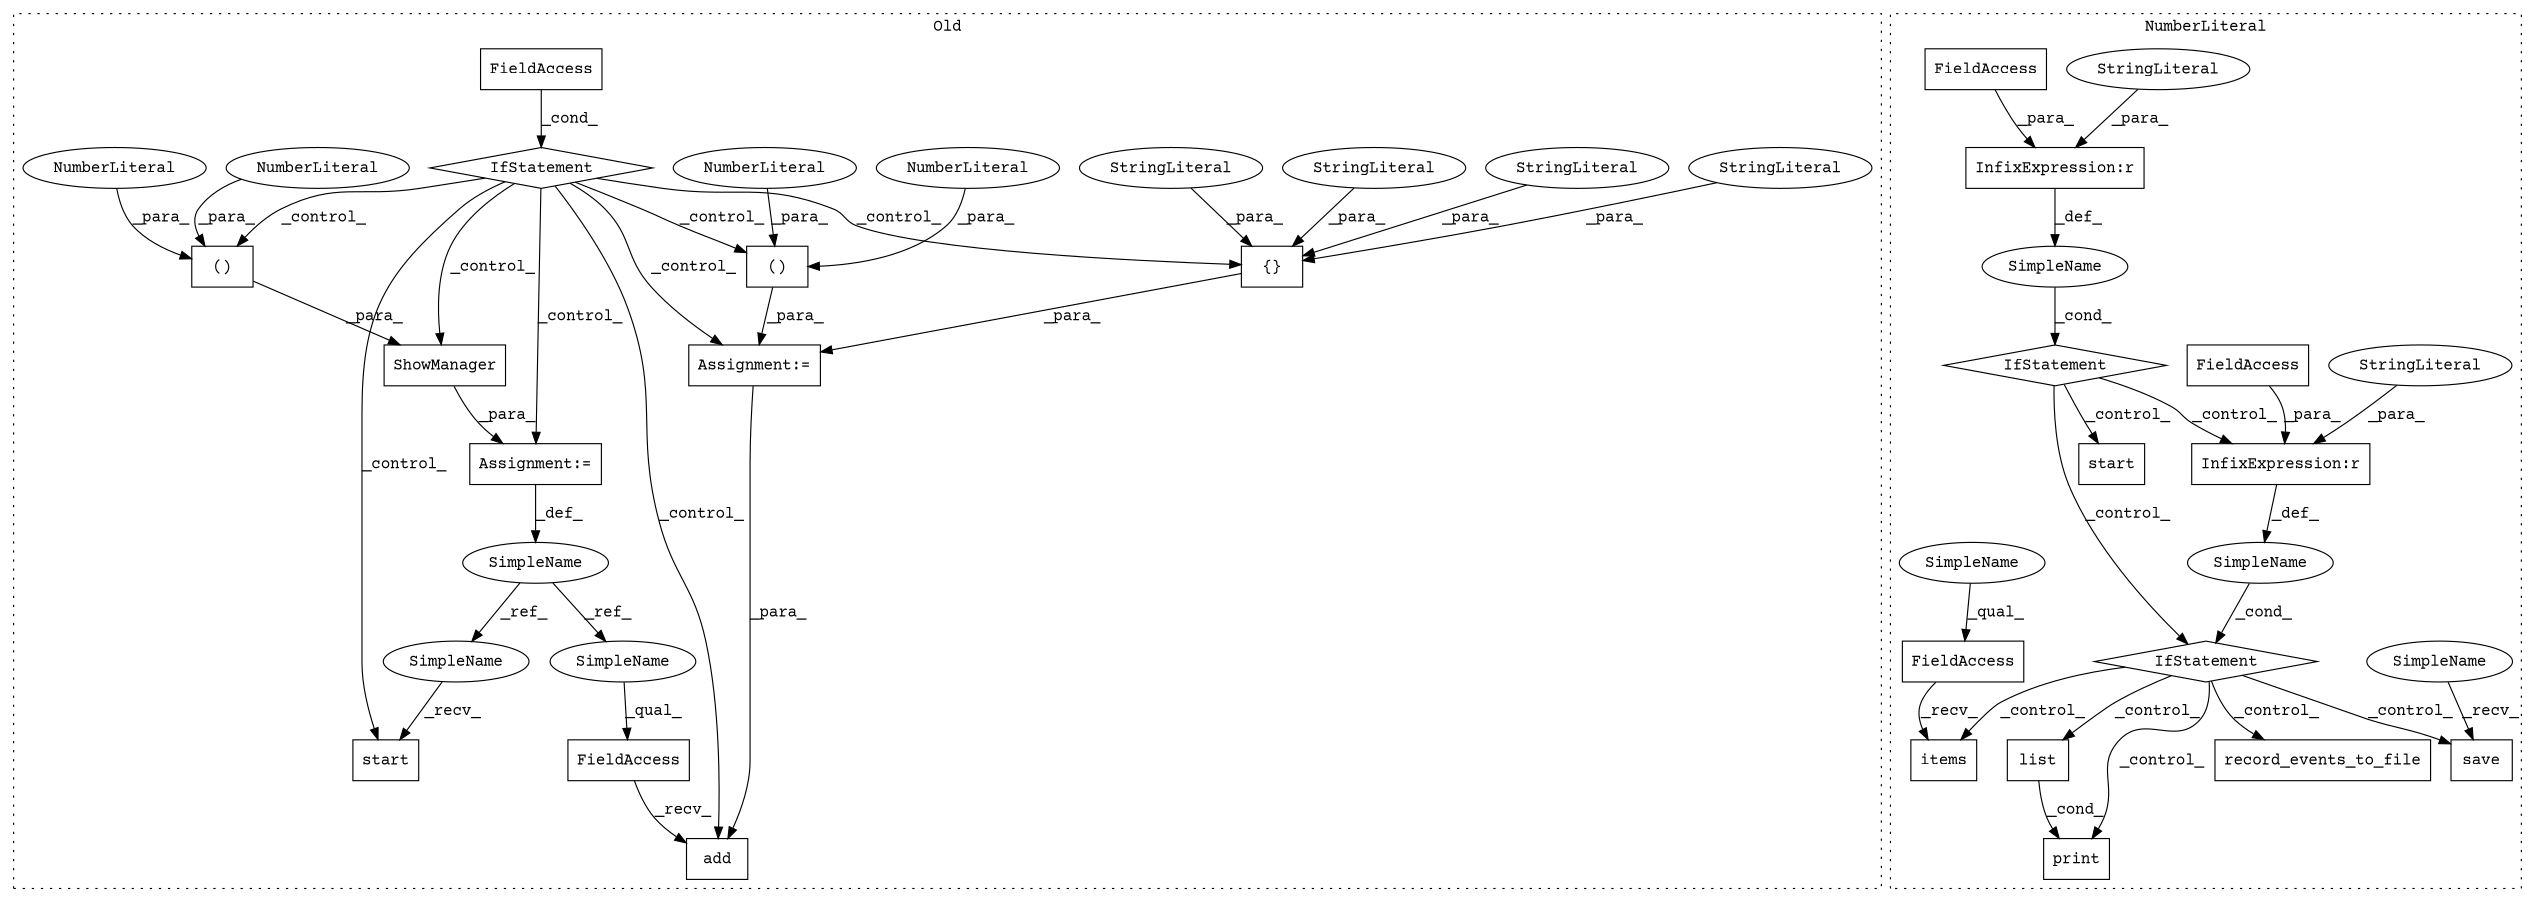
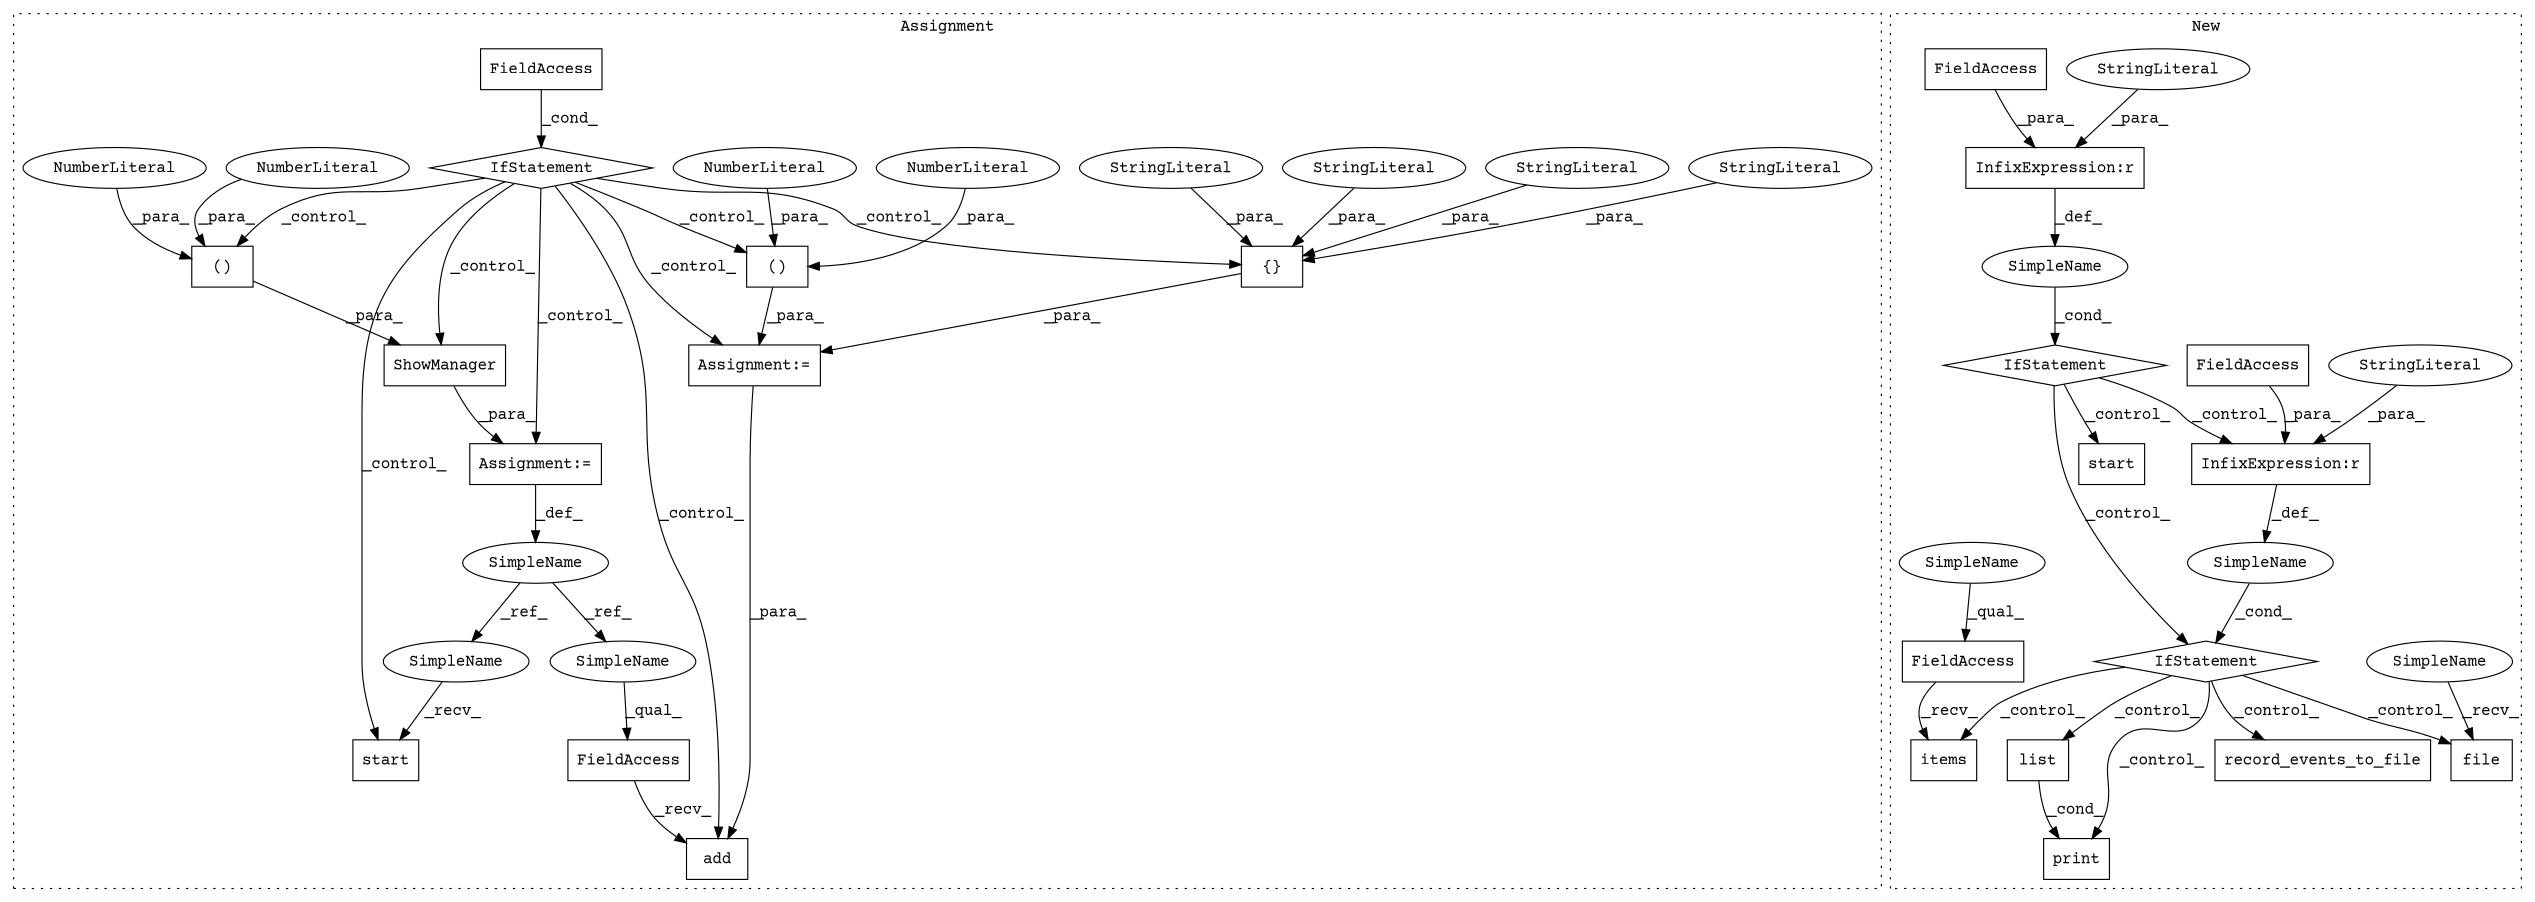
(947, 27) -> (947, 27)
(2206, 27) -> (2206, 27)
(2482, 760) -> (2482, 760)
